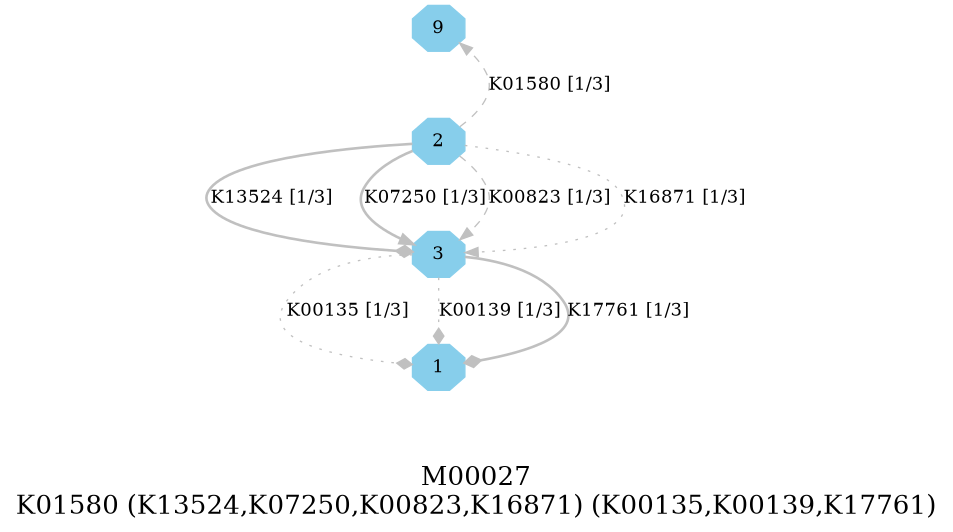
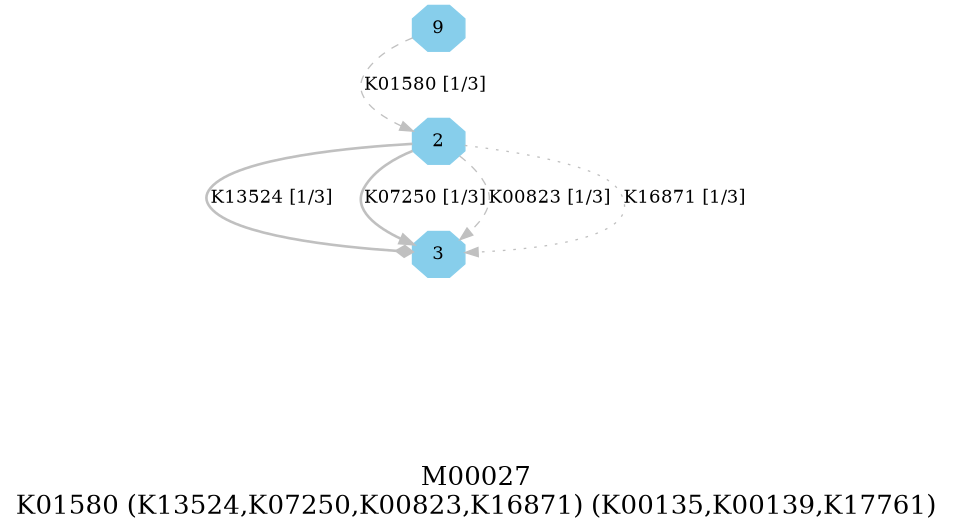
(488, 92) -> (362, 79)
(439, 367) -> none
